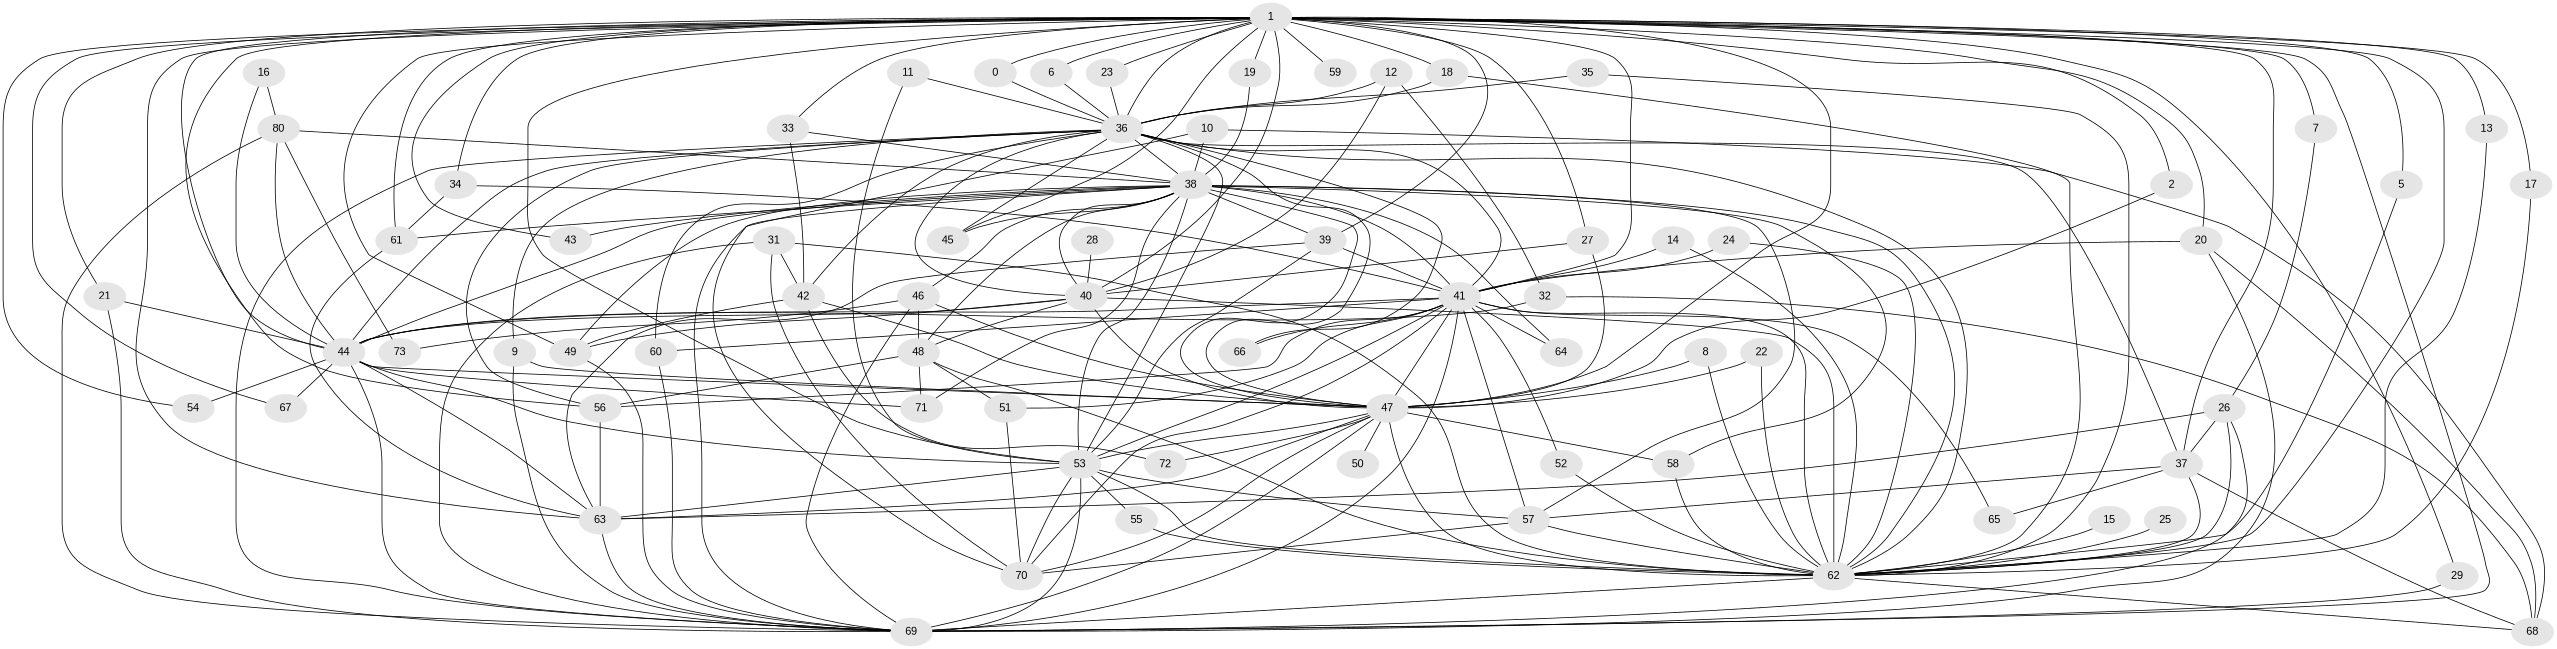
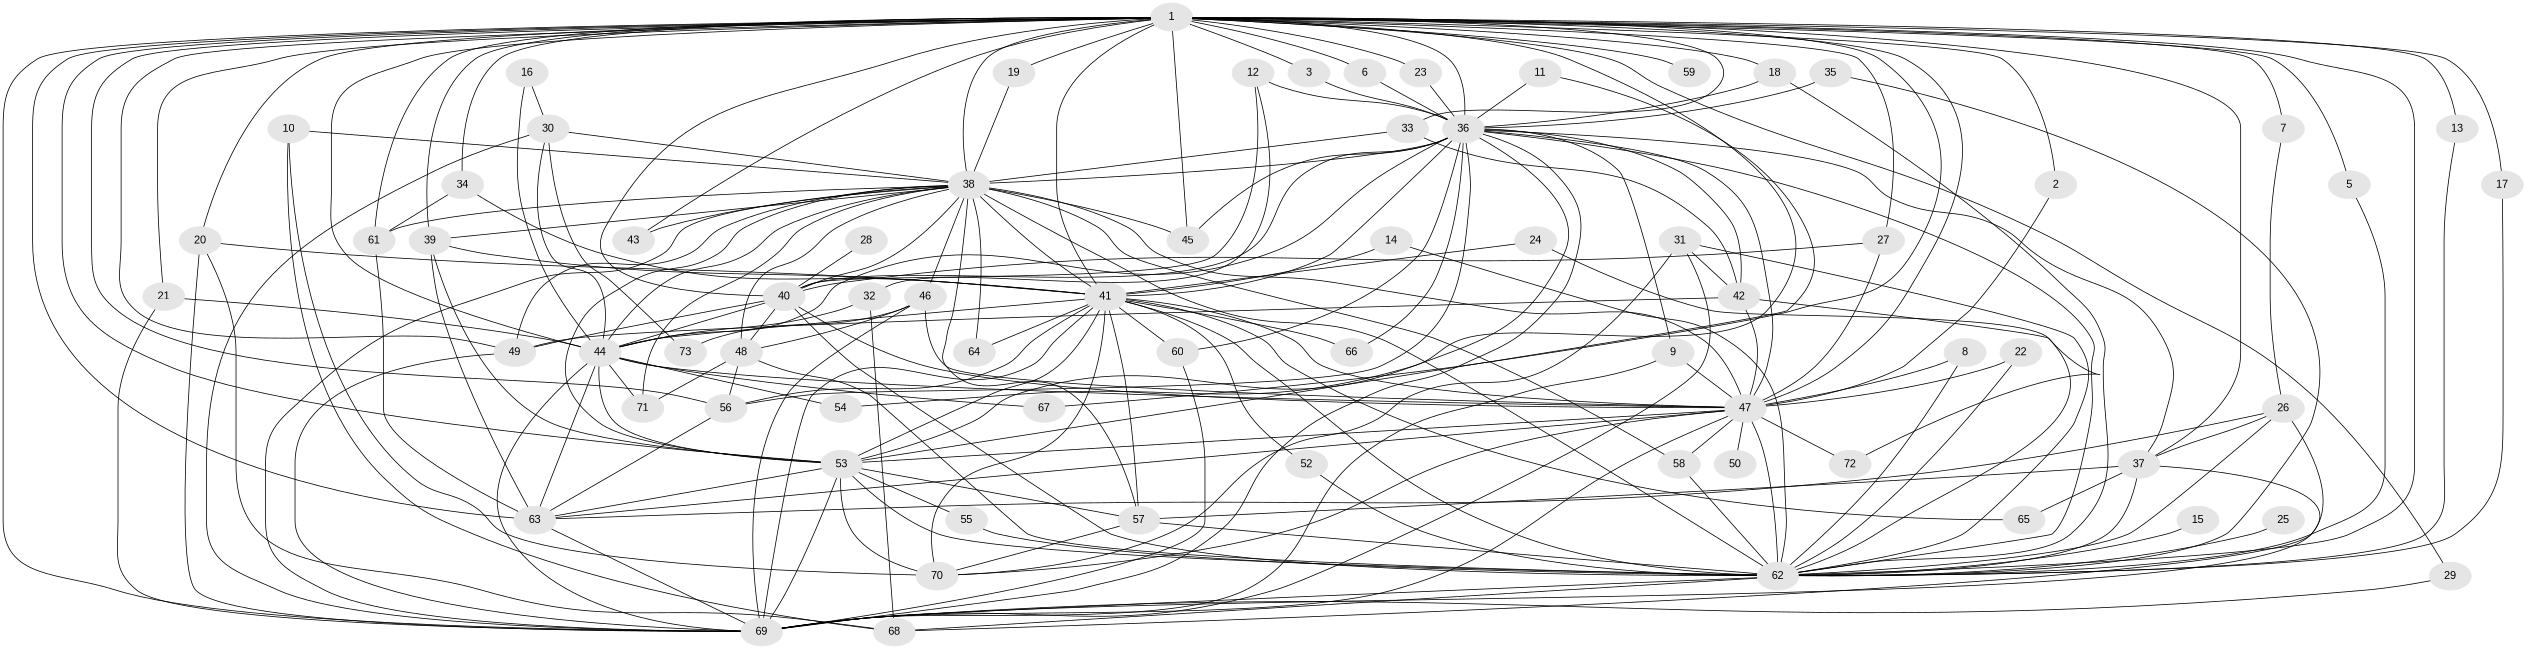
none -> (985, 60)
(995, 73) -> (1309, 73)
(279, 129) -> (548, 129)
(1005, 408) -> none
